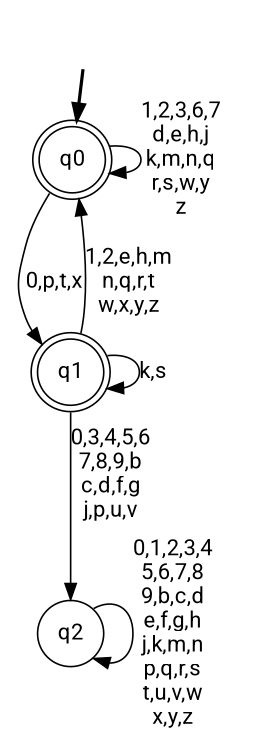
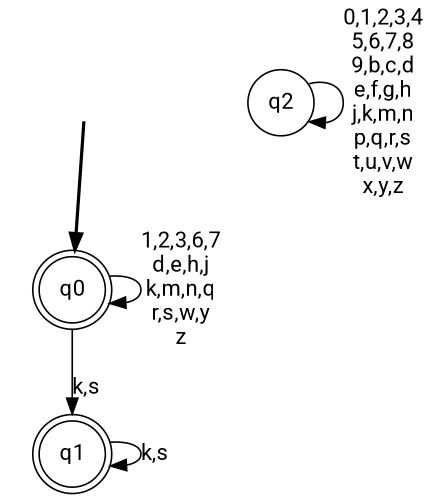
(85, 275) -> none
(55, 282) -> (87, 388)
(71, 498) -> none
